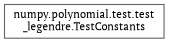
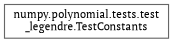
(84, 21) -> (87, 21)
